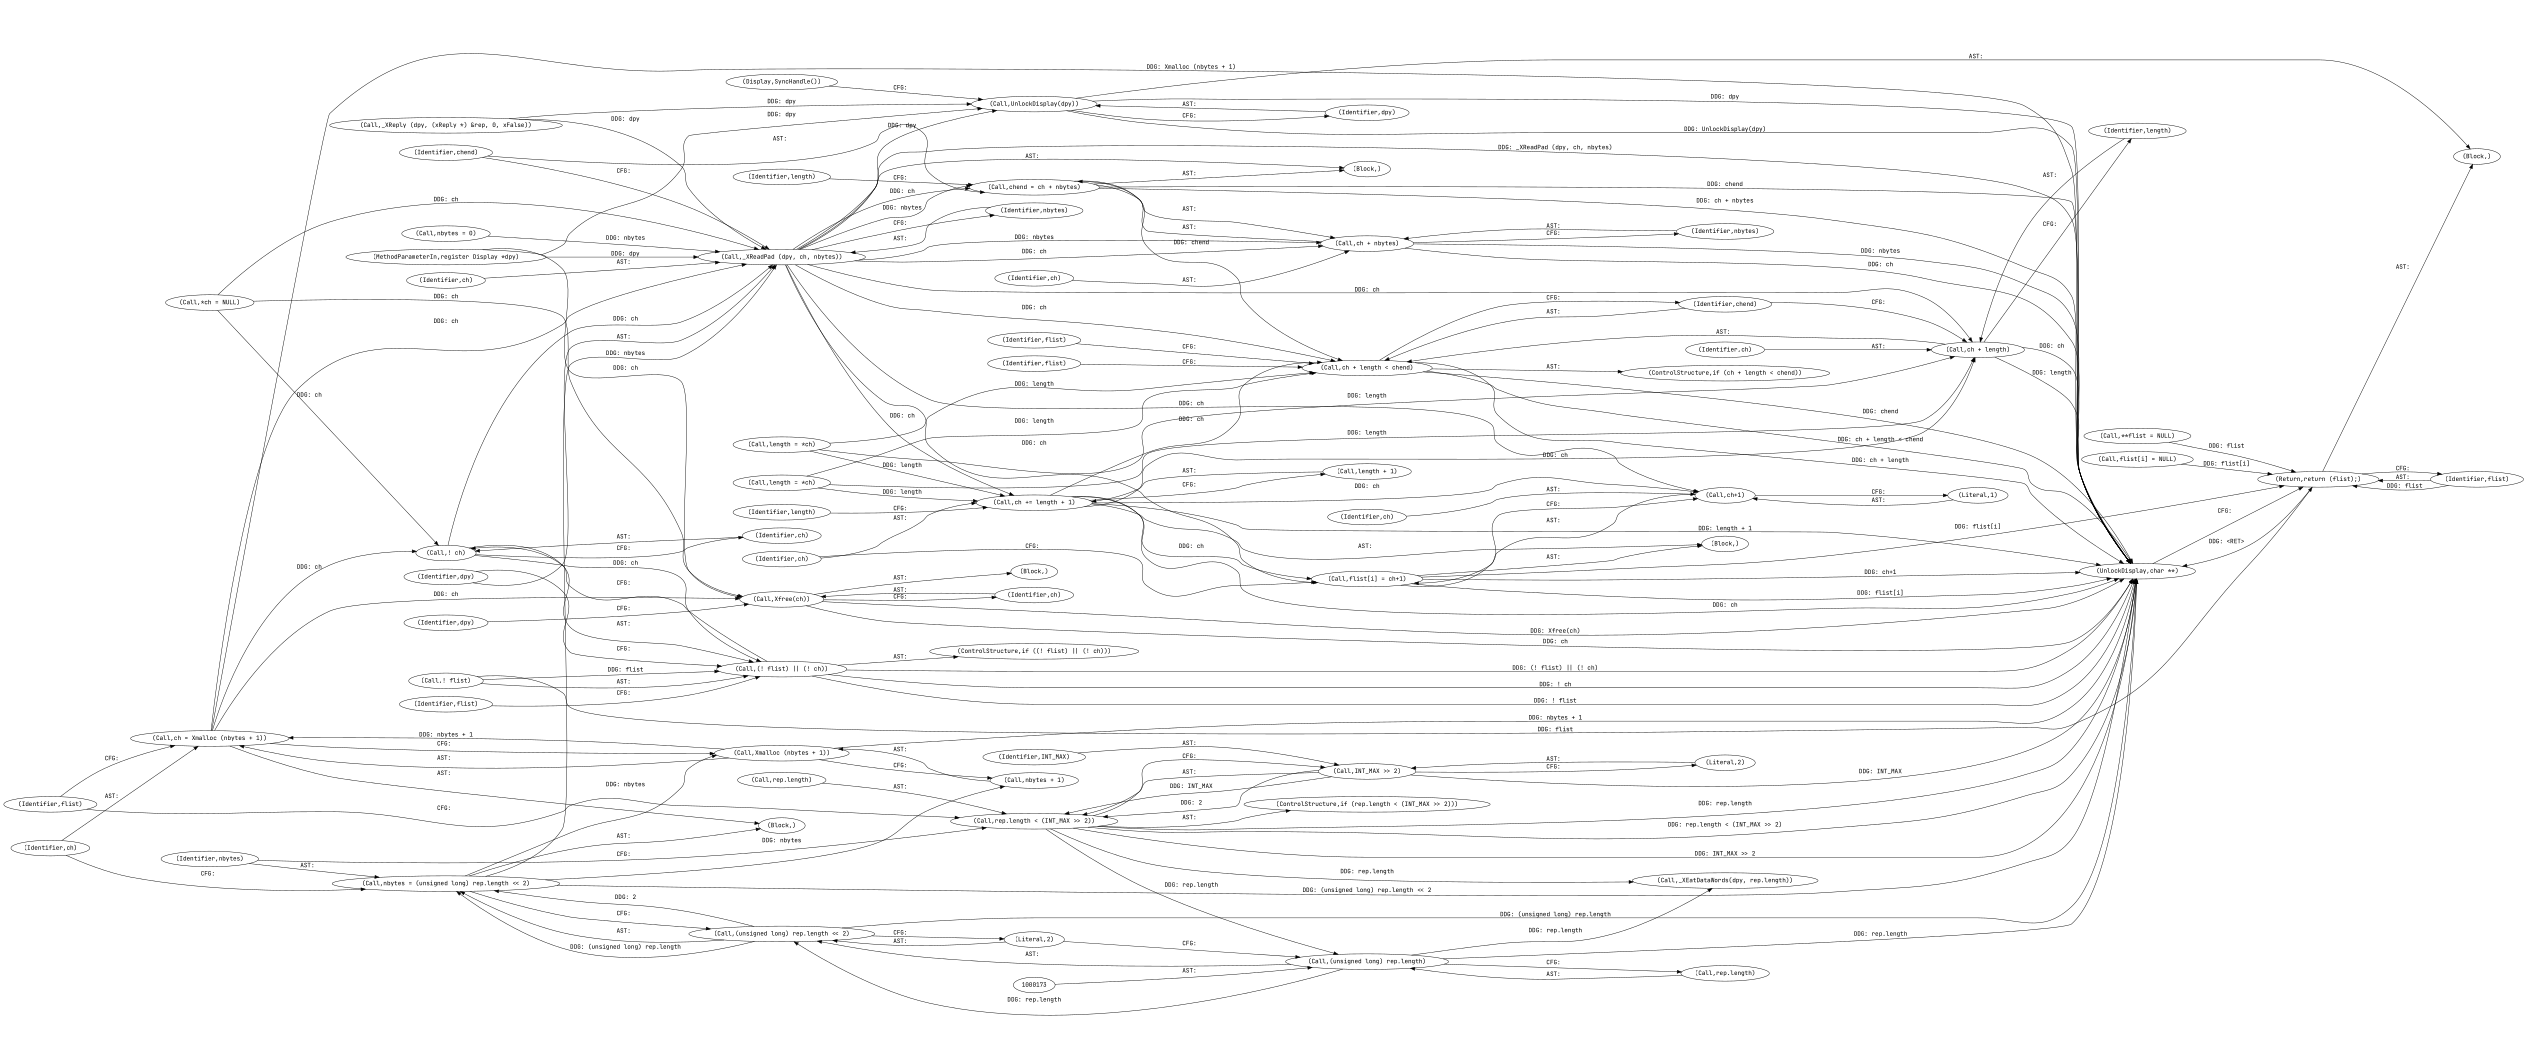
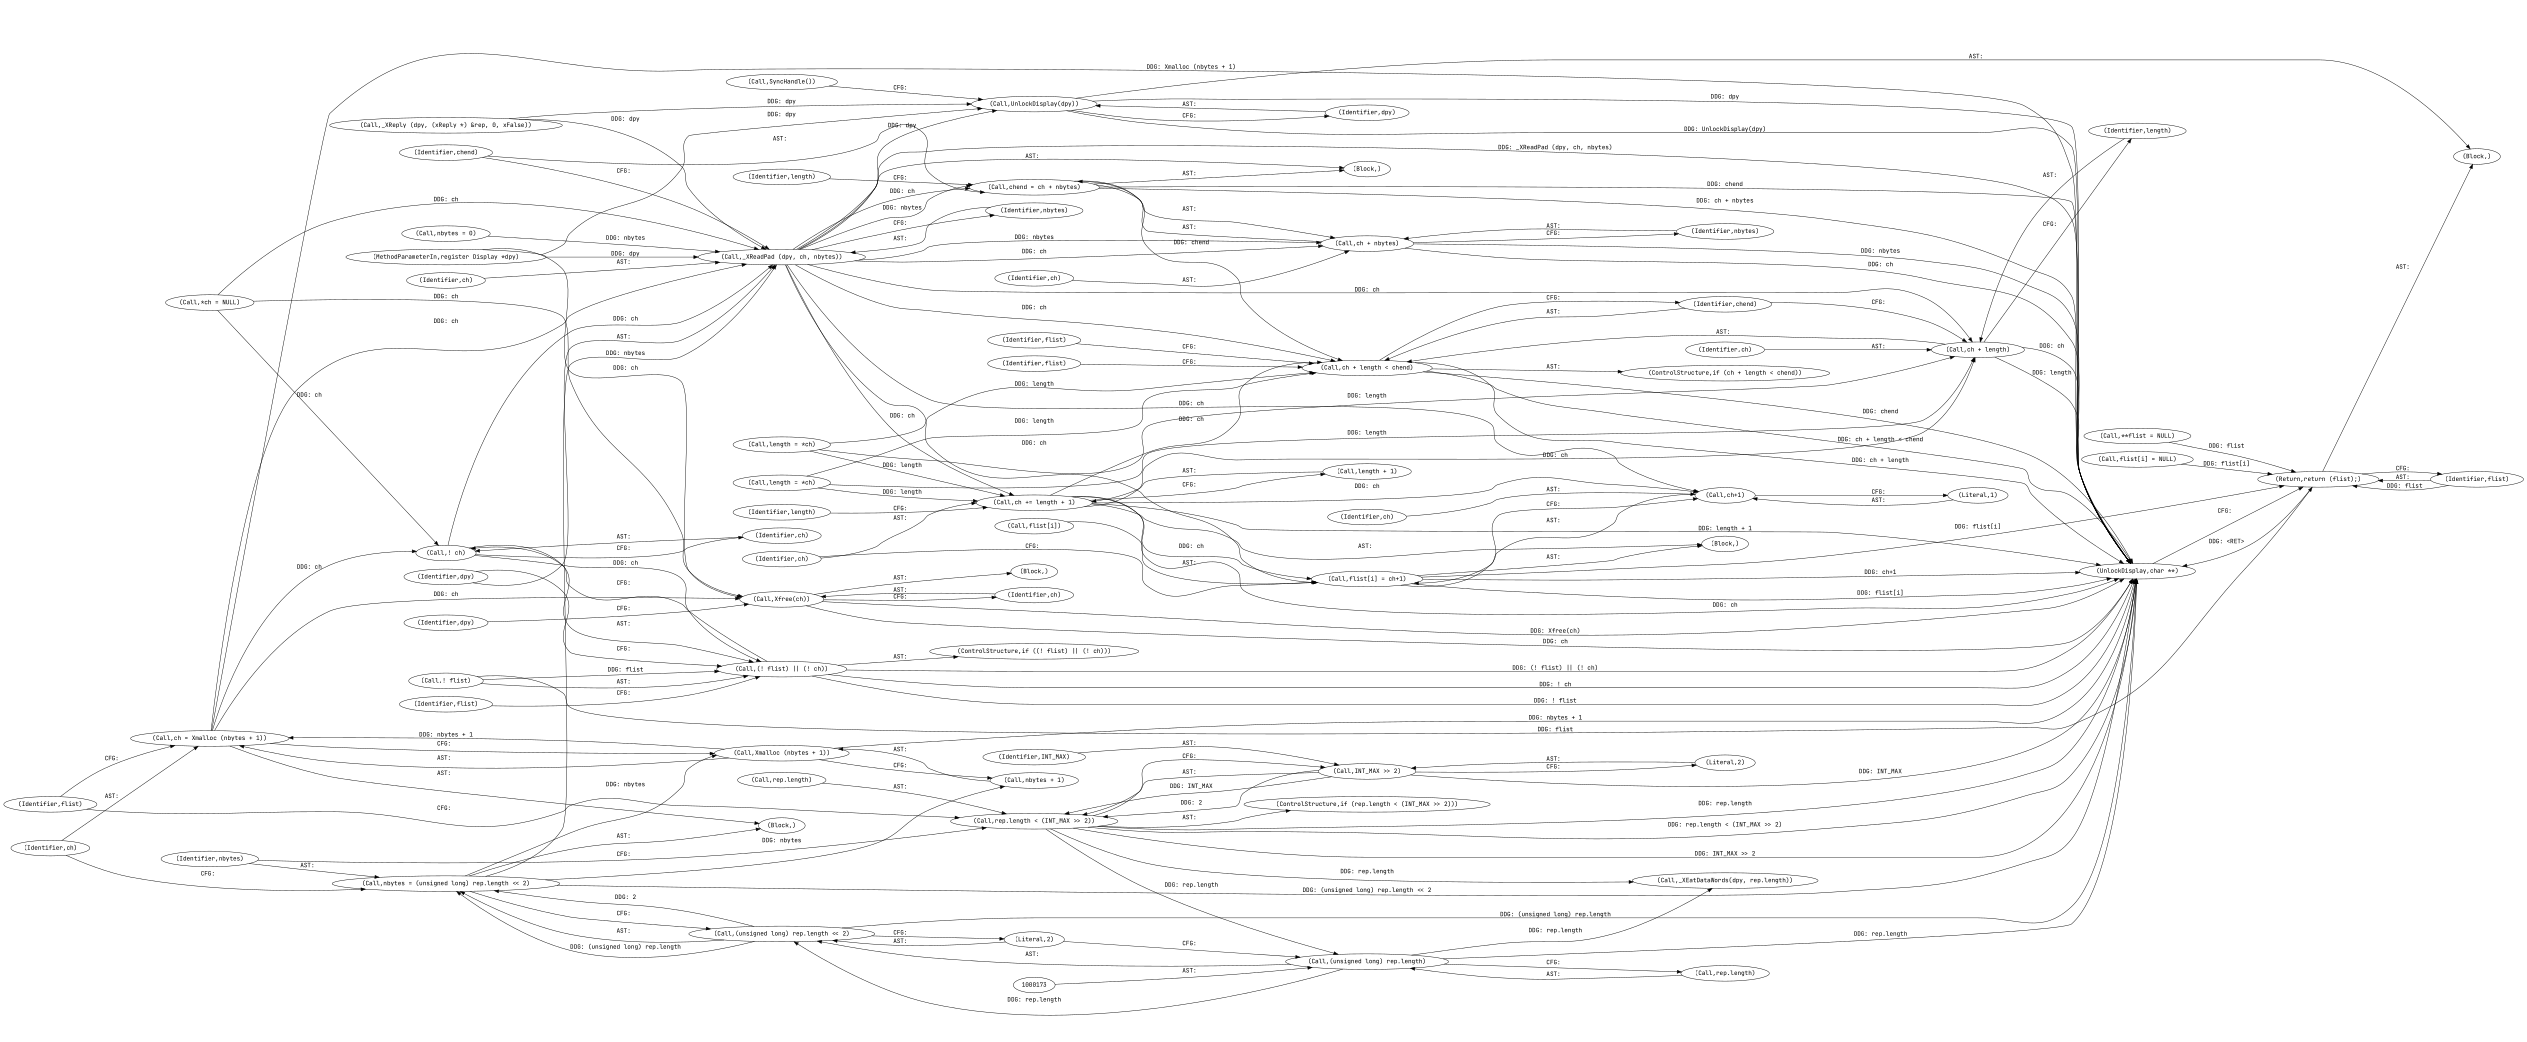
(782, 82) -> (782, 82)
none -> (1034, 526)
